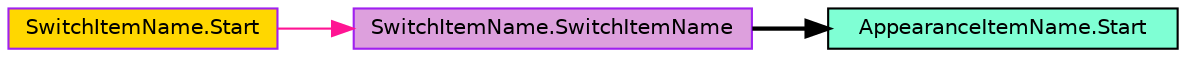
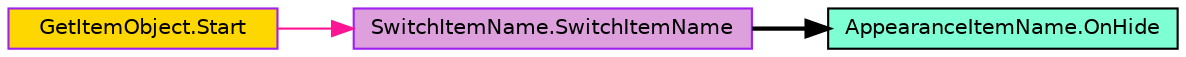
(143, 29) -> (143, 29)
(1003, 29) -> (1003, 29)
